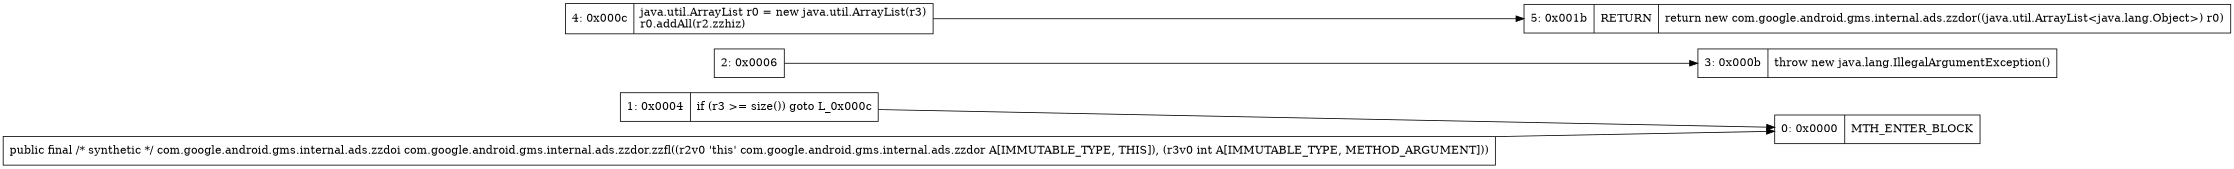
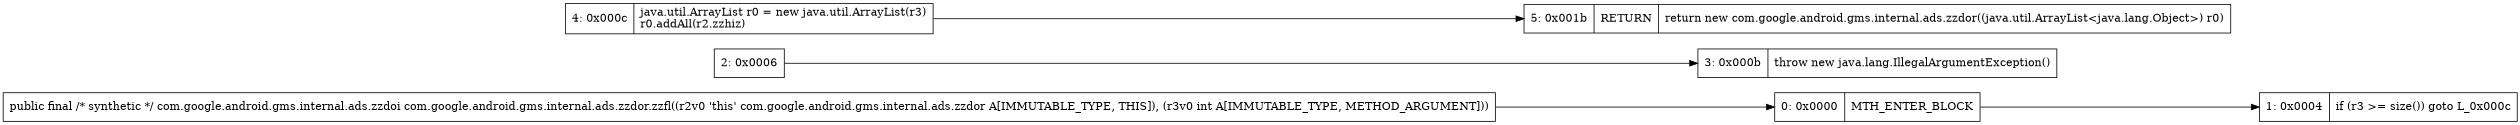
(1323, 118) -> (2116, 107)
